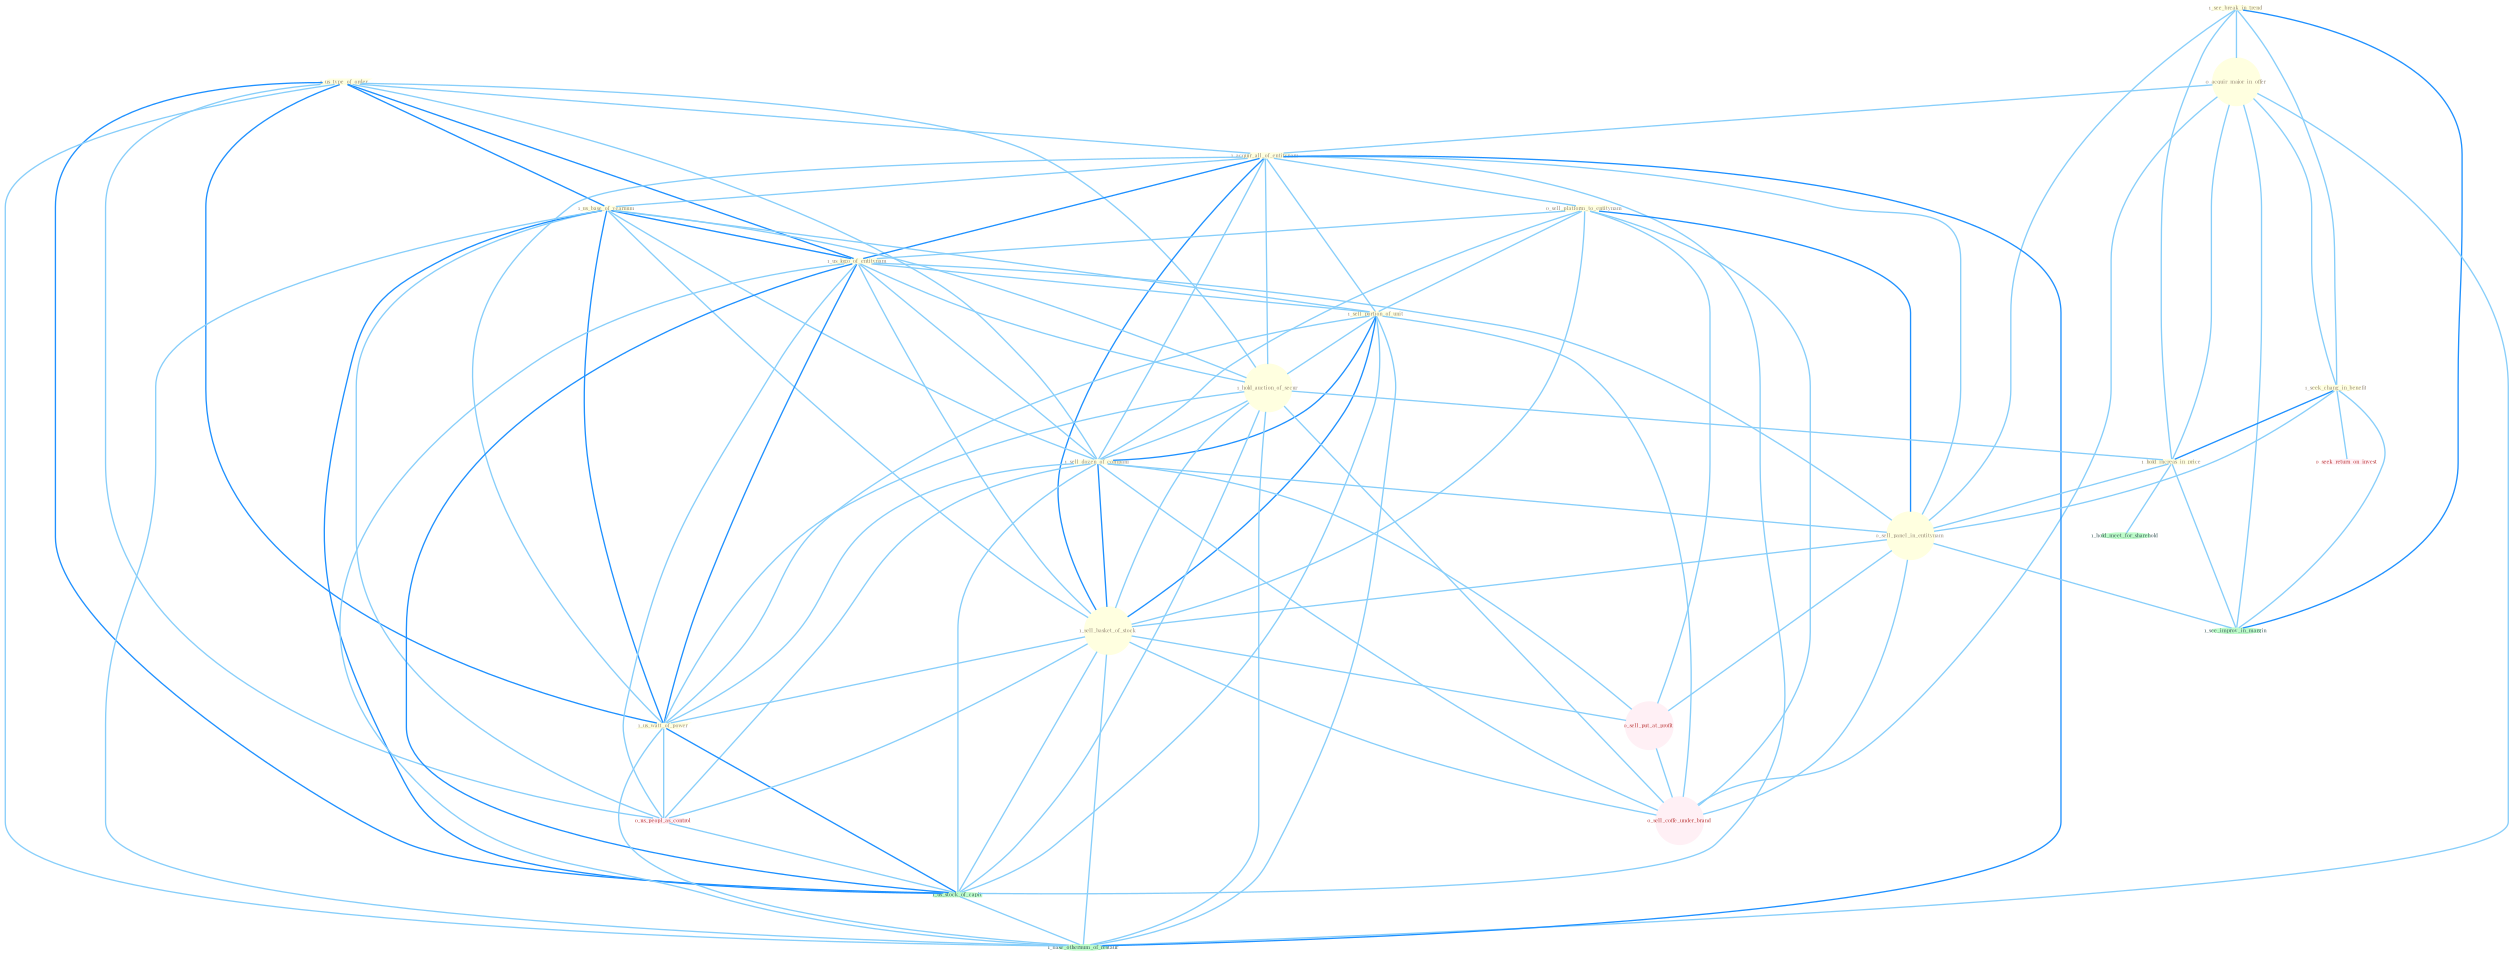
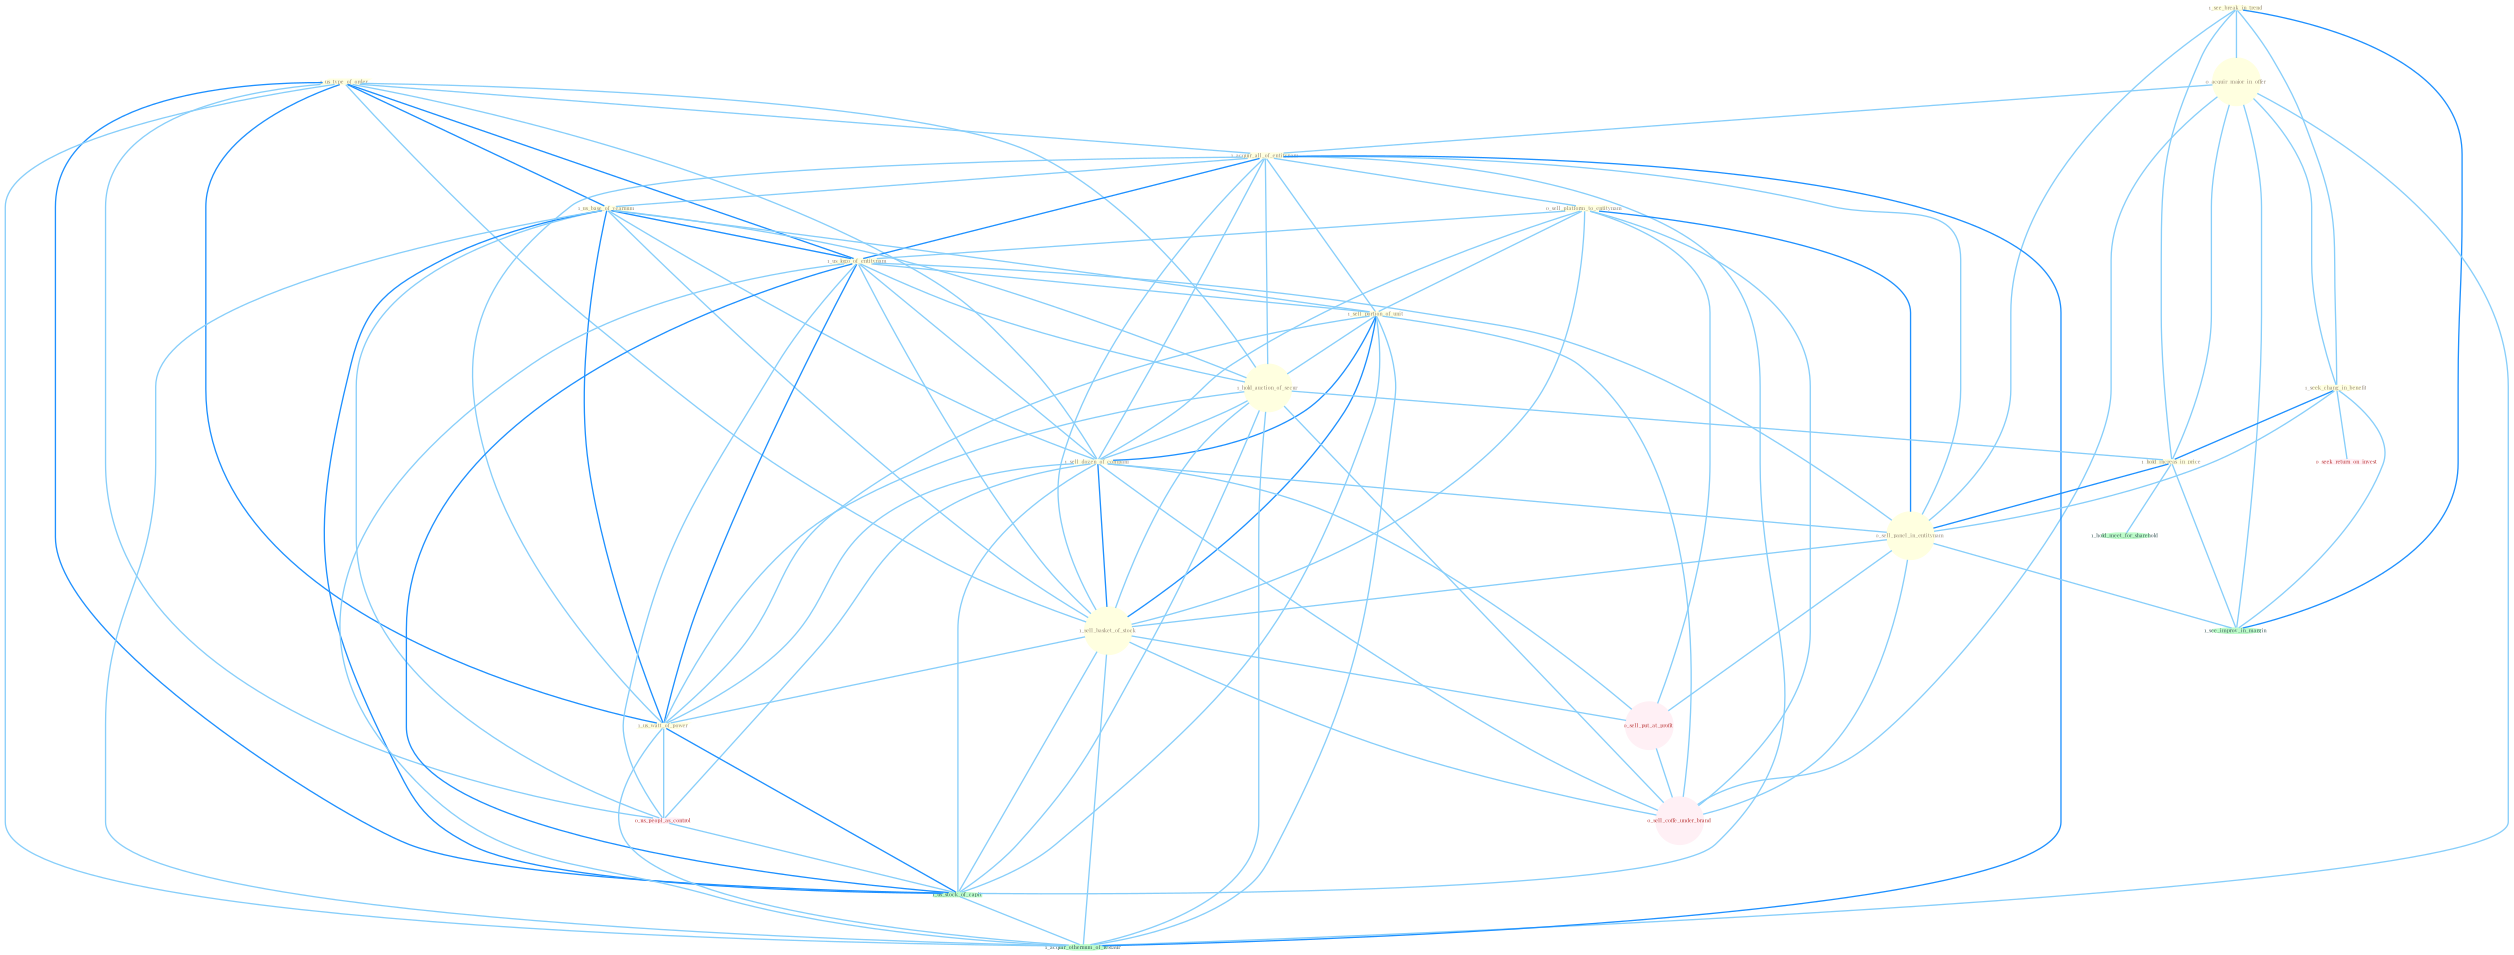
(1103, 364) -> (1103, 364)
(2051, 496) -> (2051, 496)
(885, 746) -> (685, 398)
(1083, 947) -> (1083, 947)
